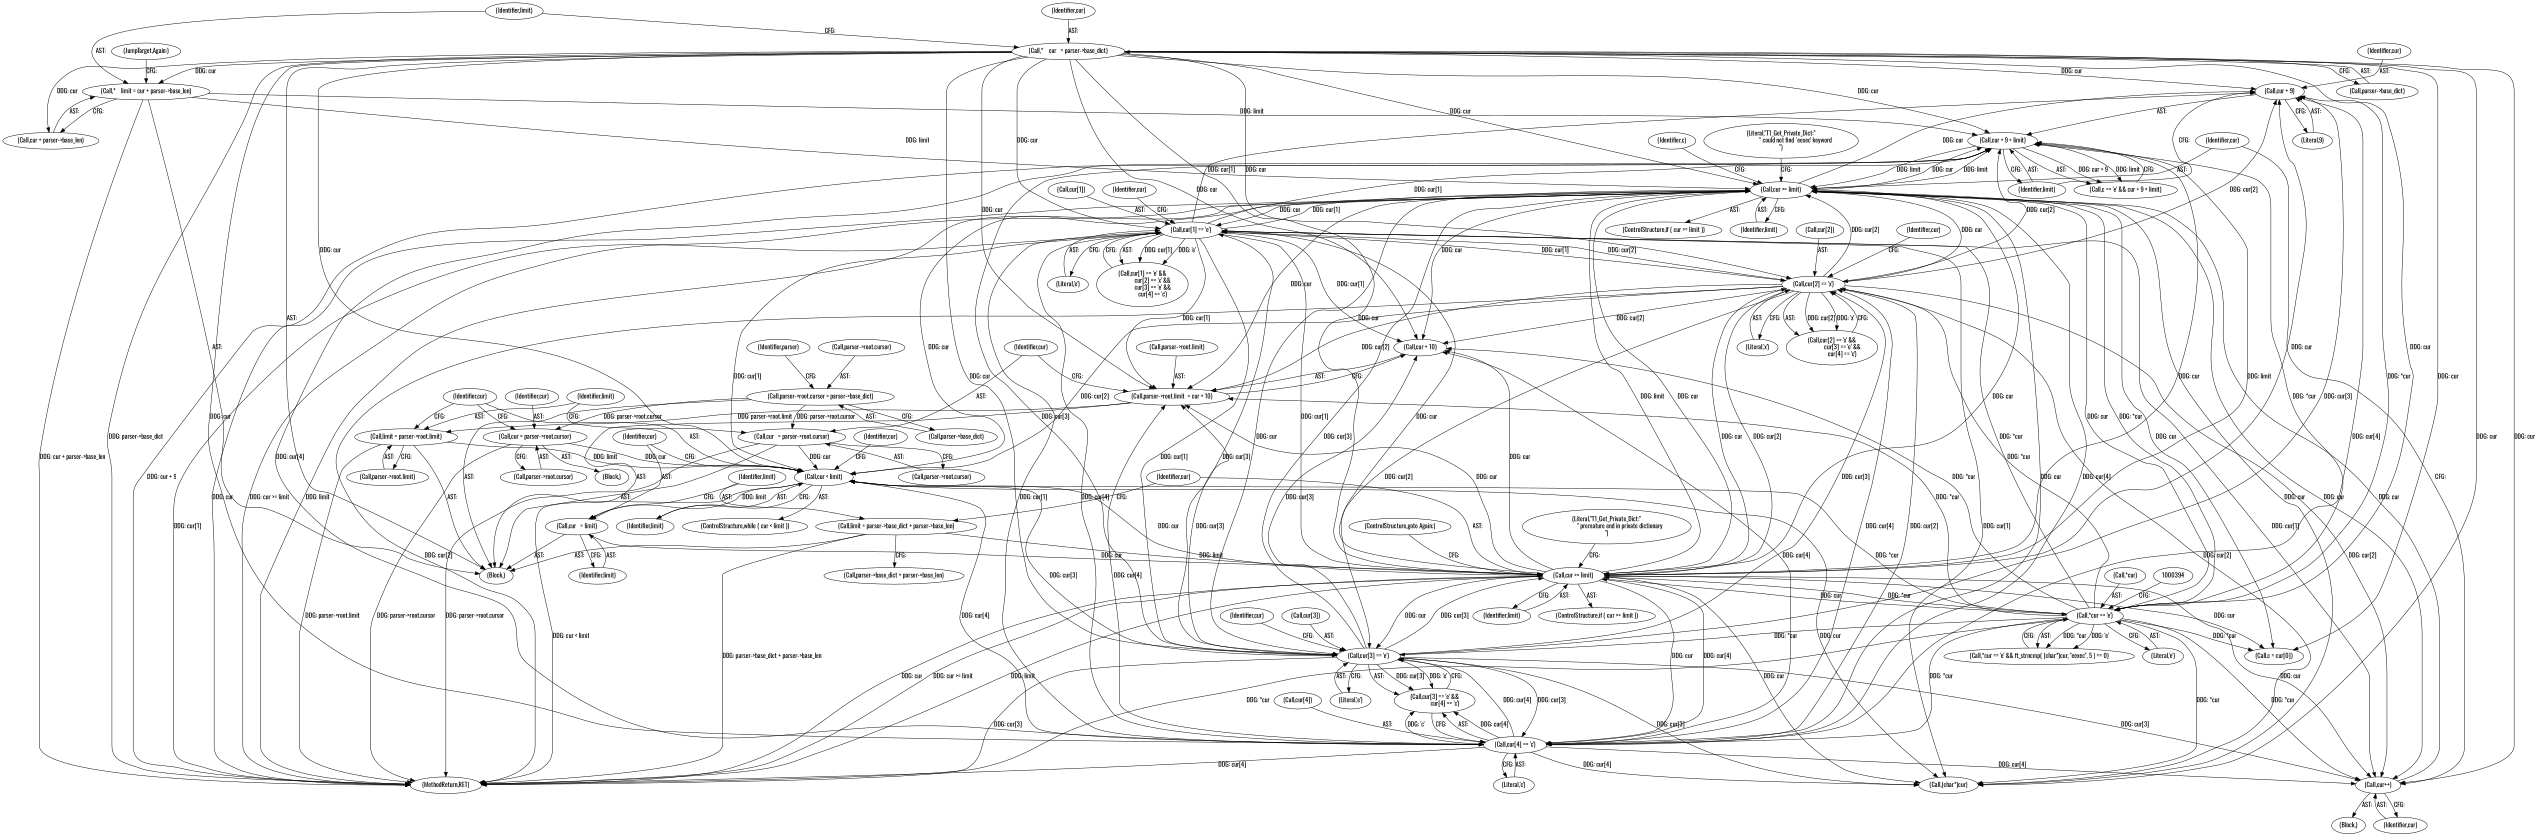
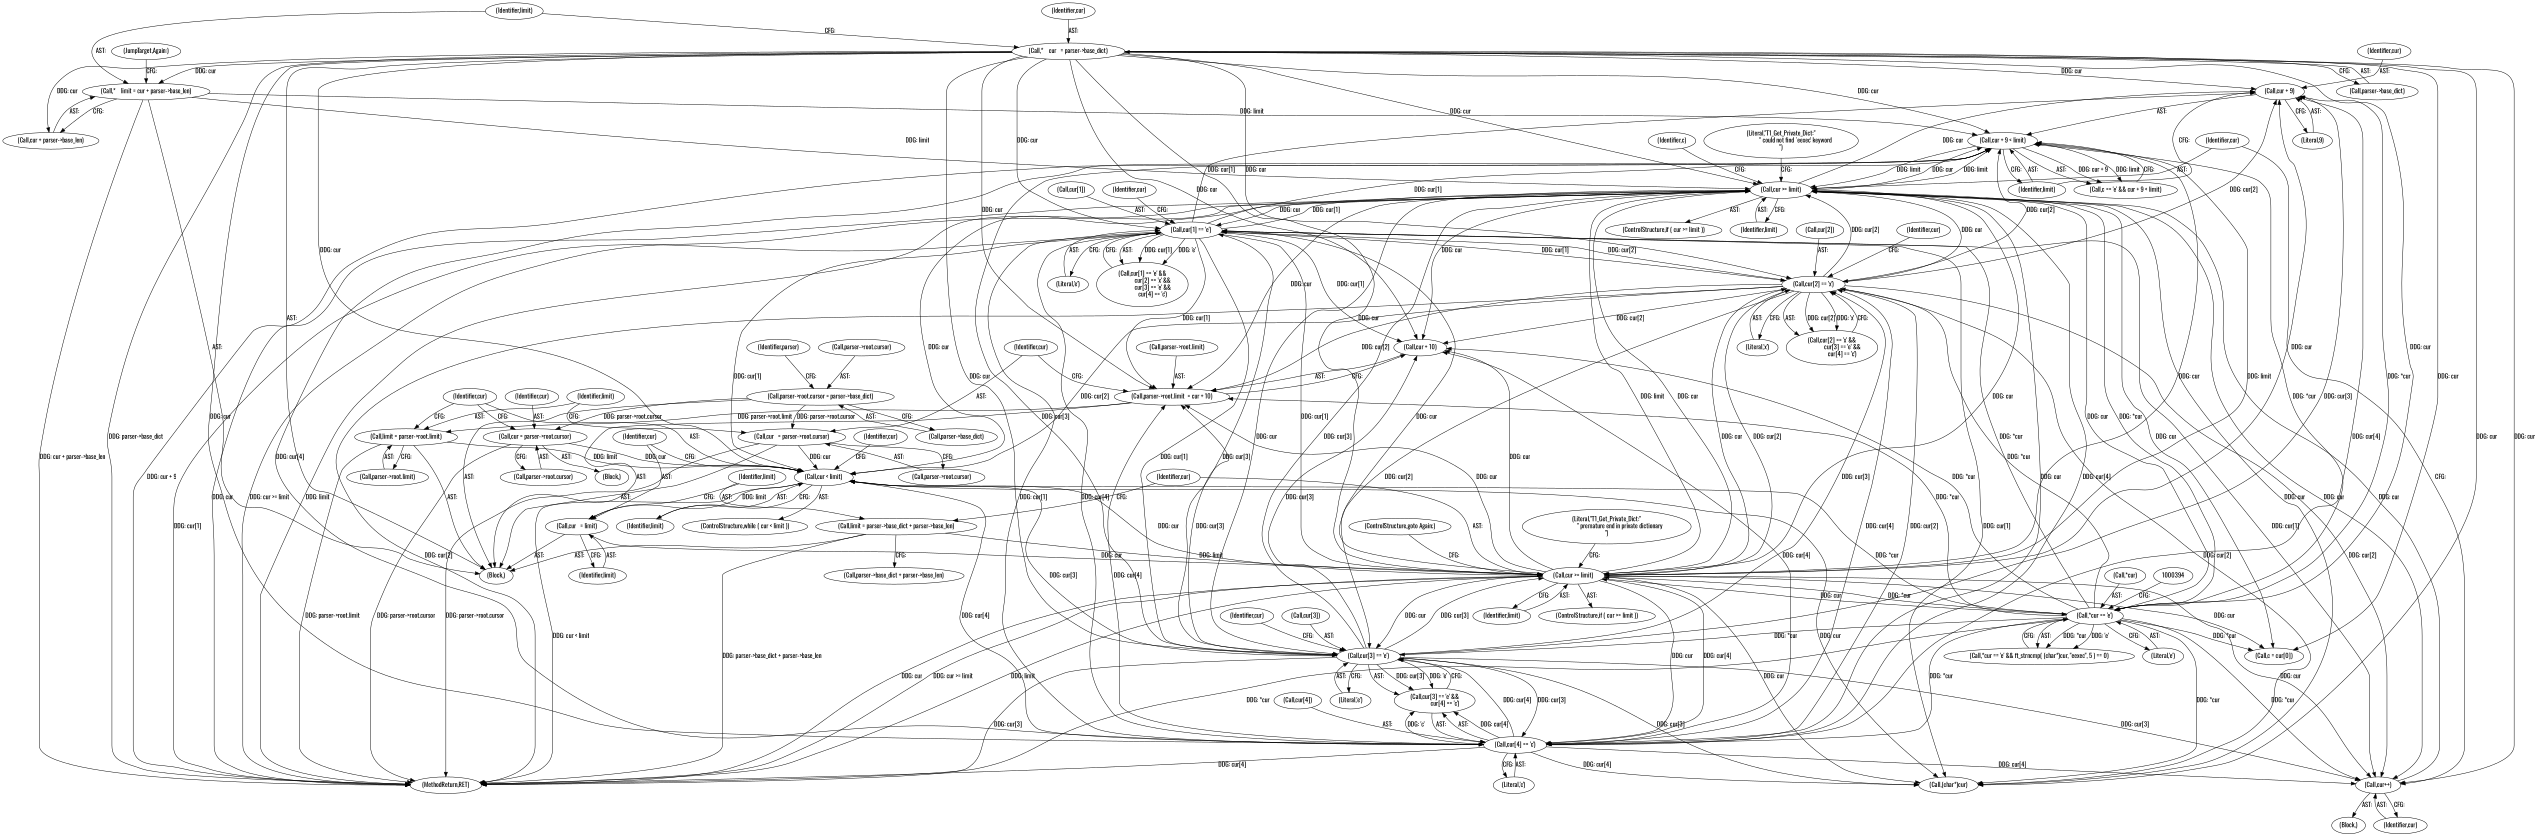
(1442, 725) -> (1442, 725)
